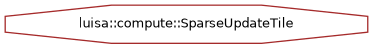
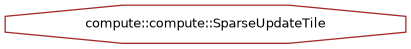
(186, 24) -> (205, 24)
